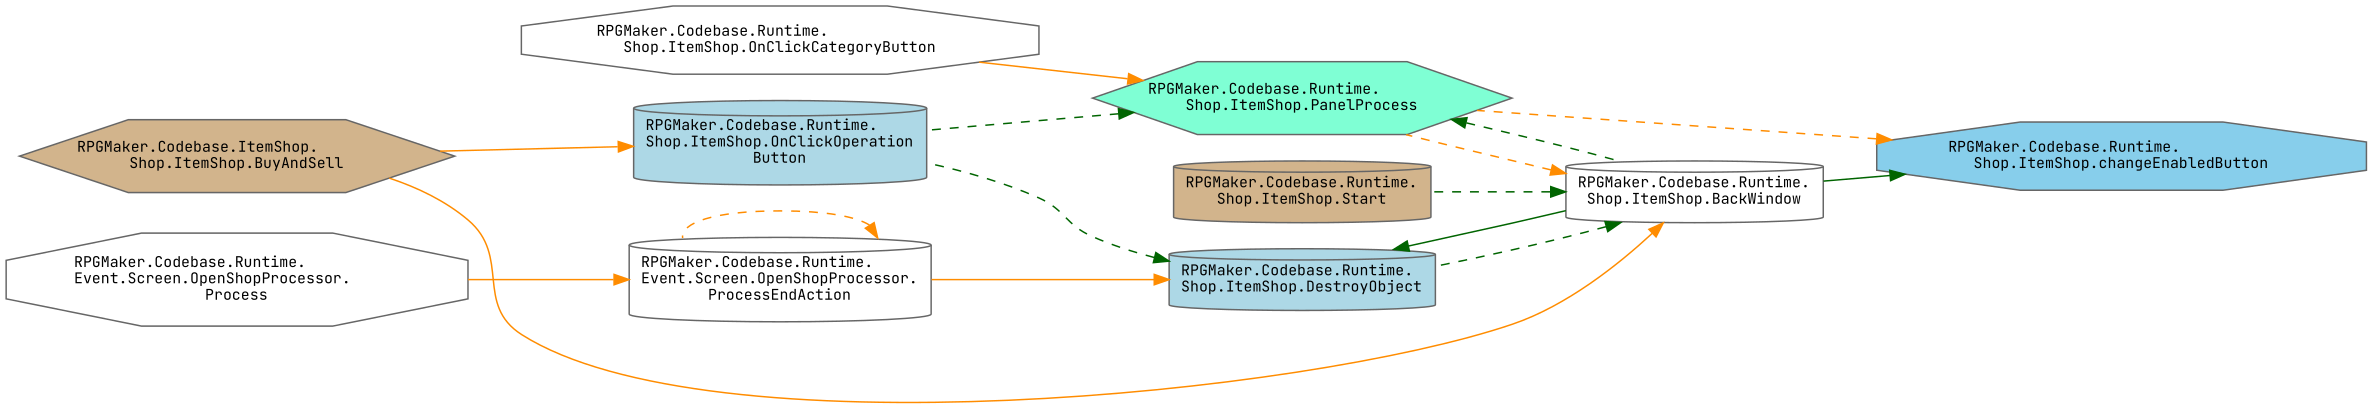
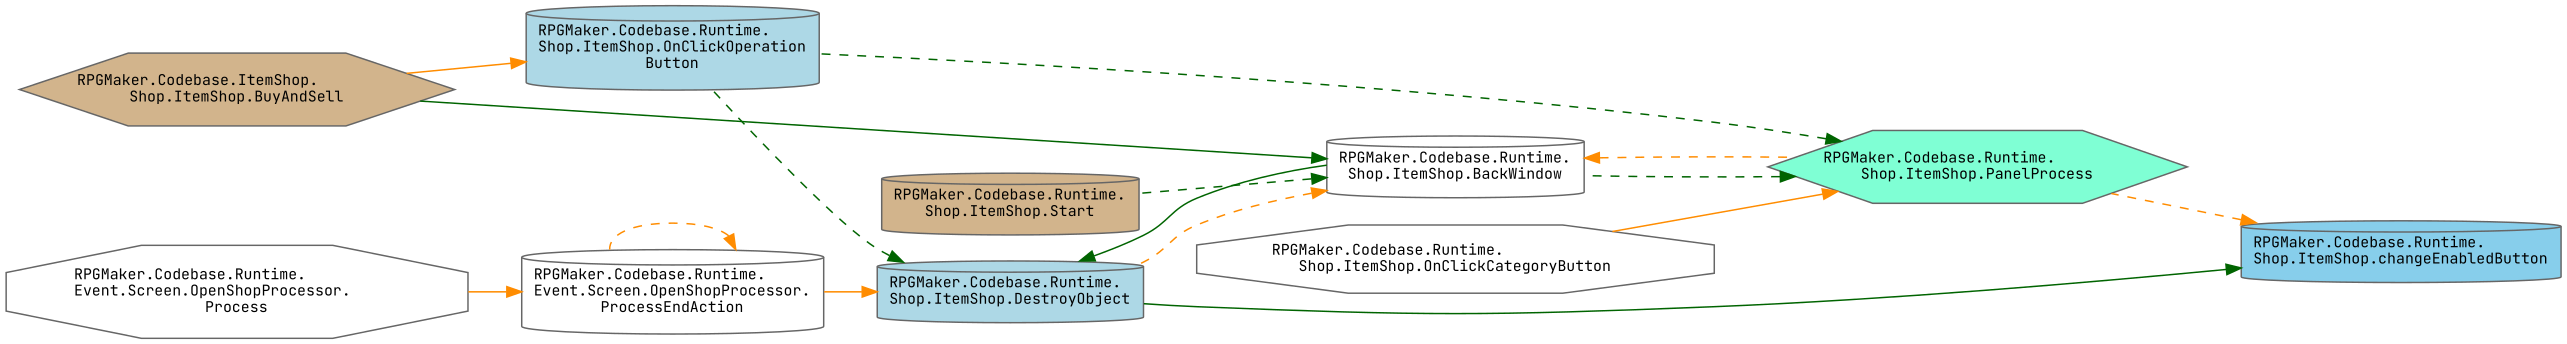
(2122, 156) -> (2401, 252)
(1857, 178) -> (1686, 308)
(1521, 248) -> (1221, 216)
(989, 400) -> (866, 129)
